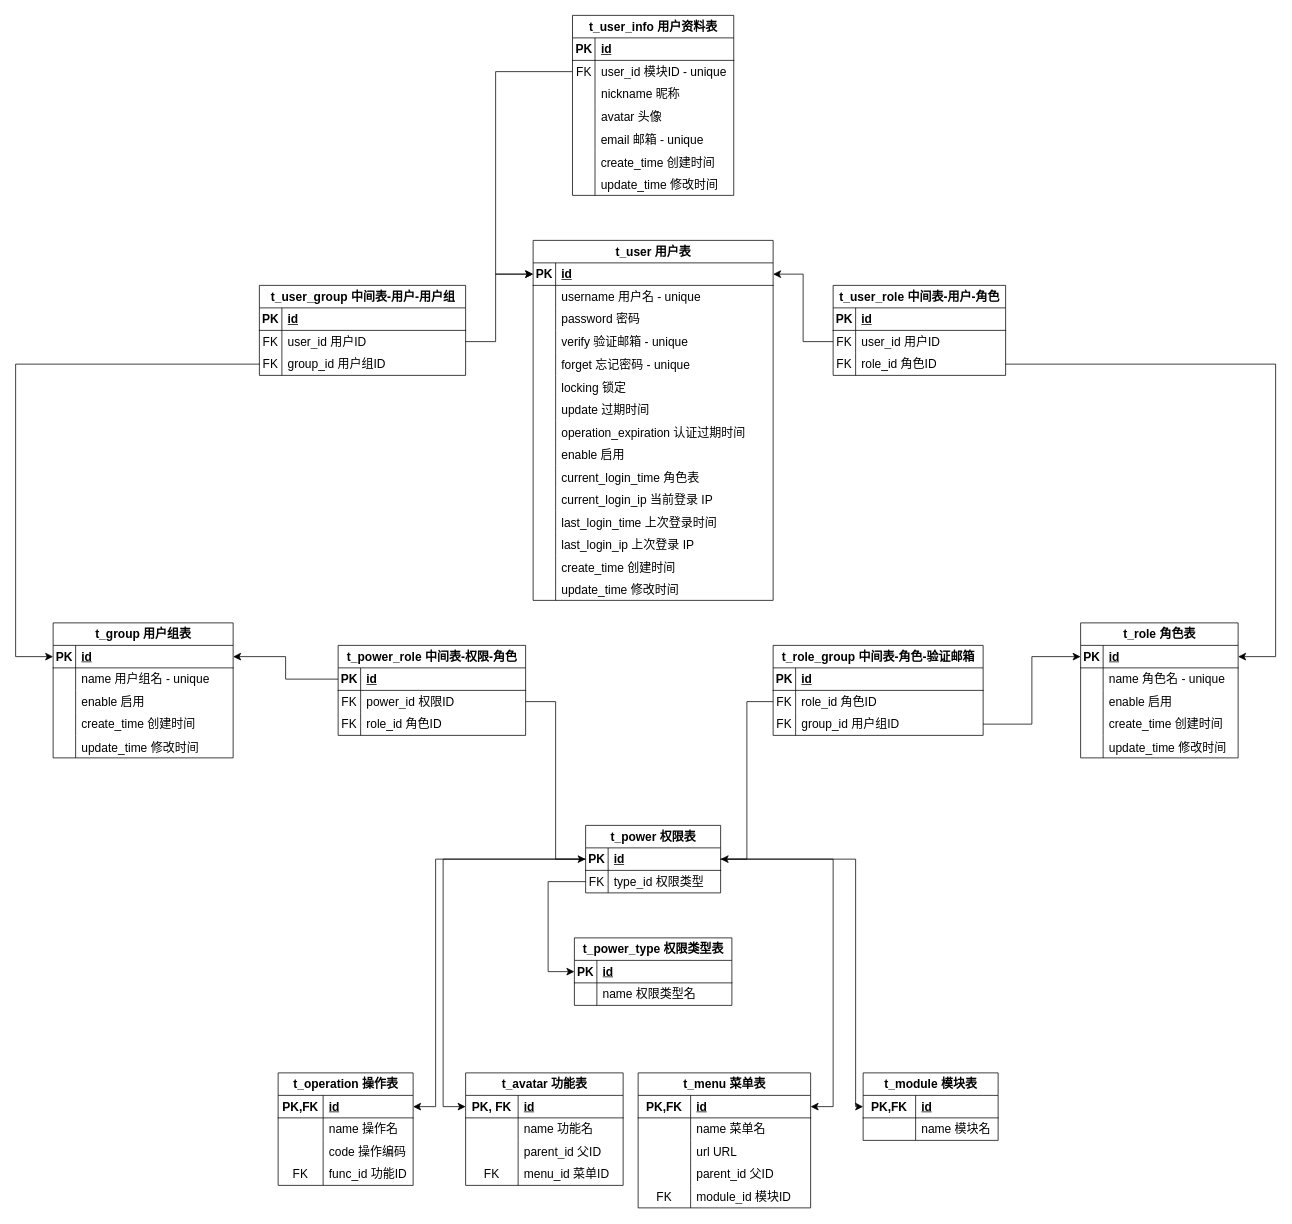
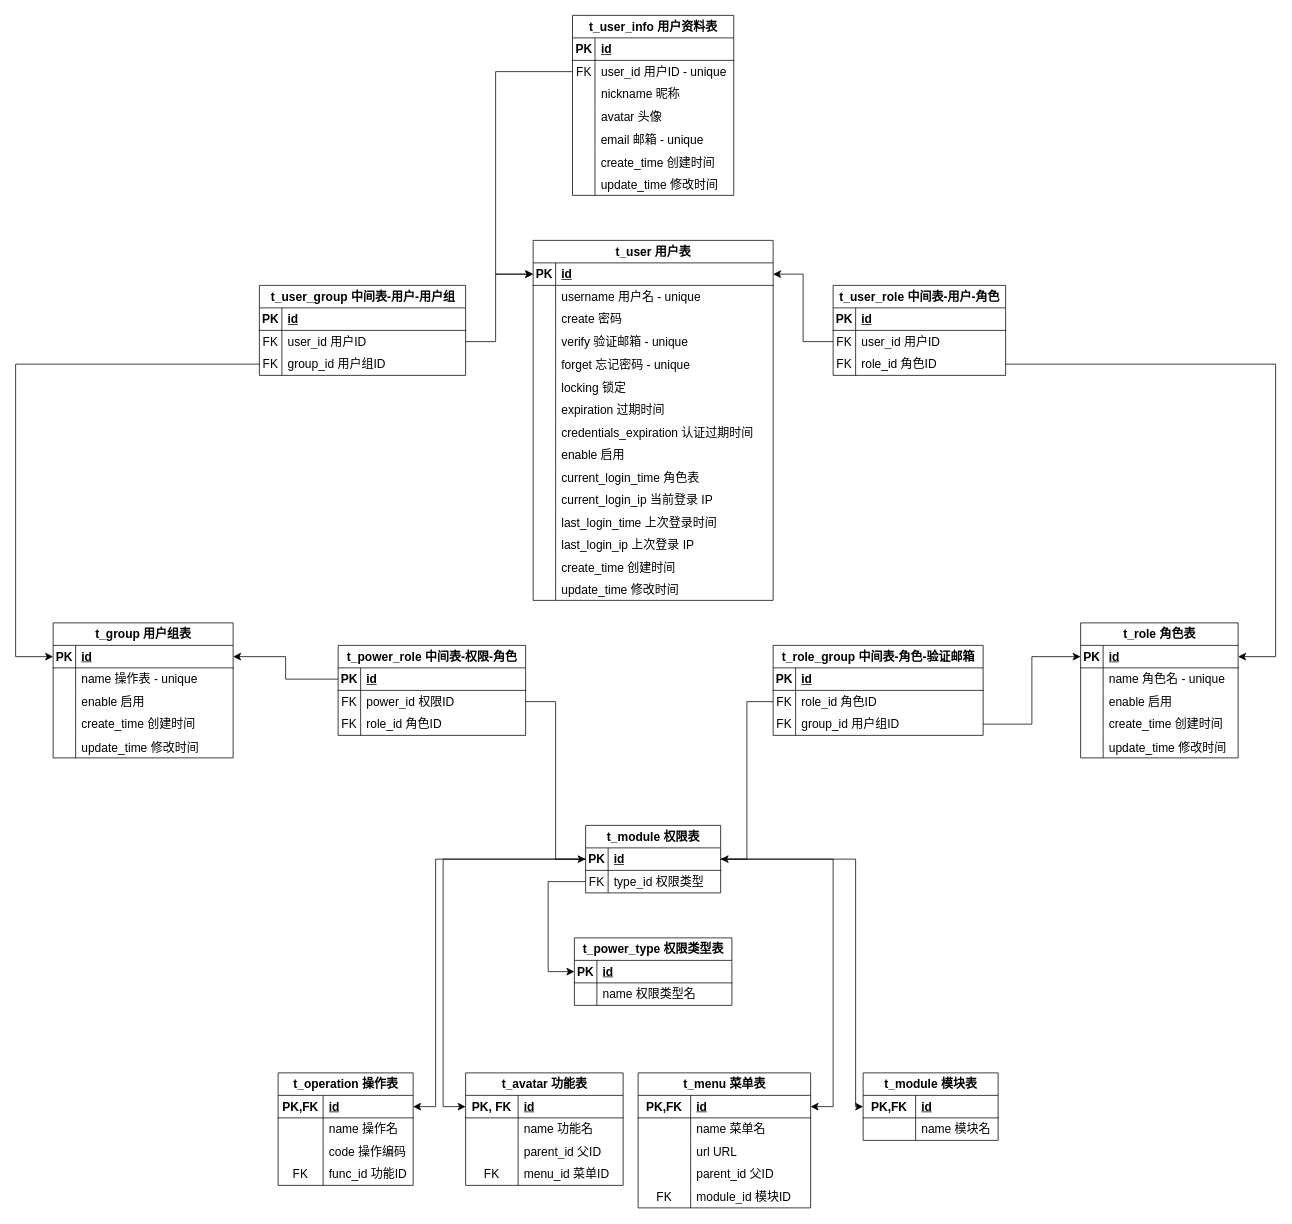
(668, 72) -> (668, 72)
(602, 319) -> (595, 319)
(607, 410) -> (617, 410)
(661, 433) -> (666, 433)
(148, 679) -> (142, 679)
(653, 837) -> (653, 837)
